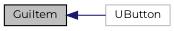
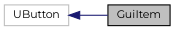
(92, 15) -> (94, 15)
